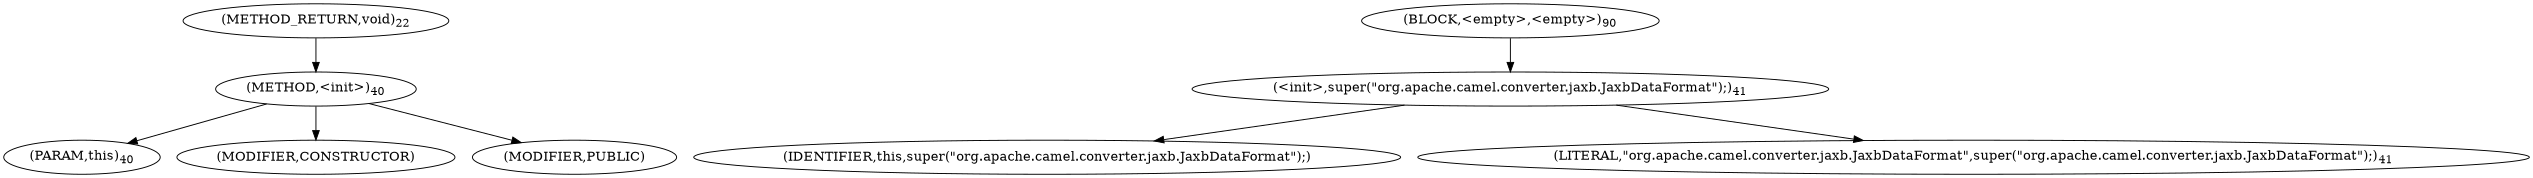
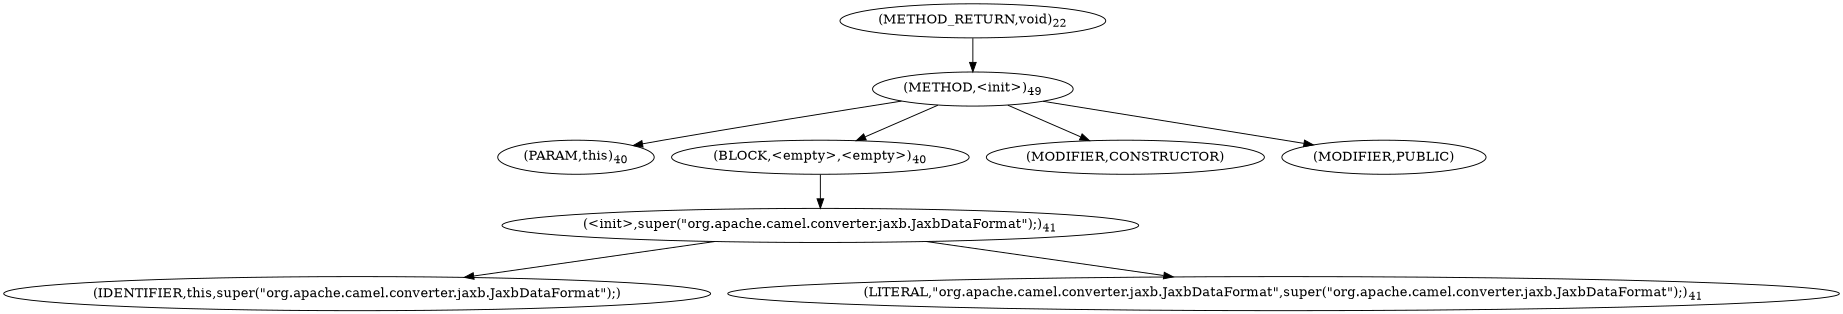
(1610, 19) -> (920, 156)
(378, 88) -> (1035, 88)
none -> (902, 121)
